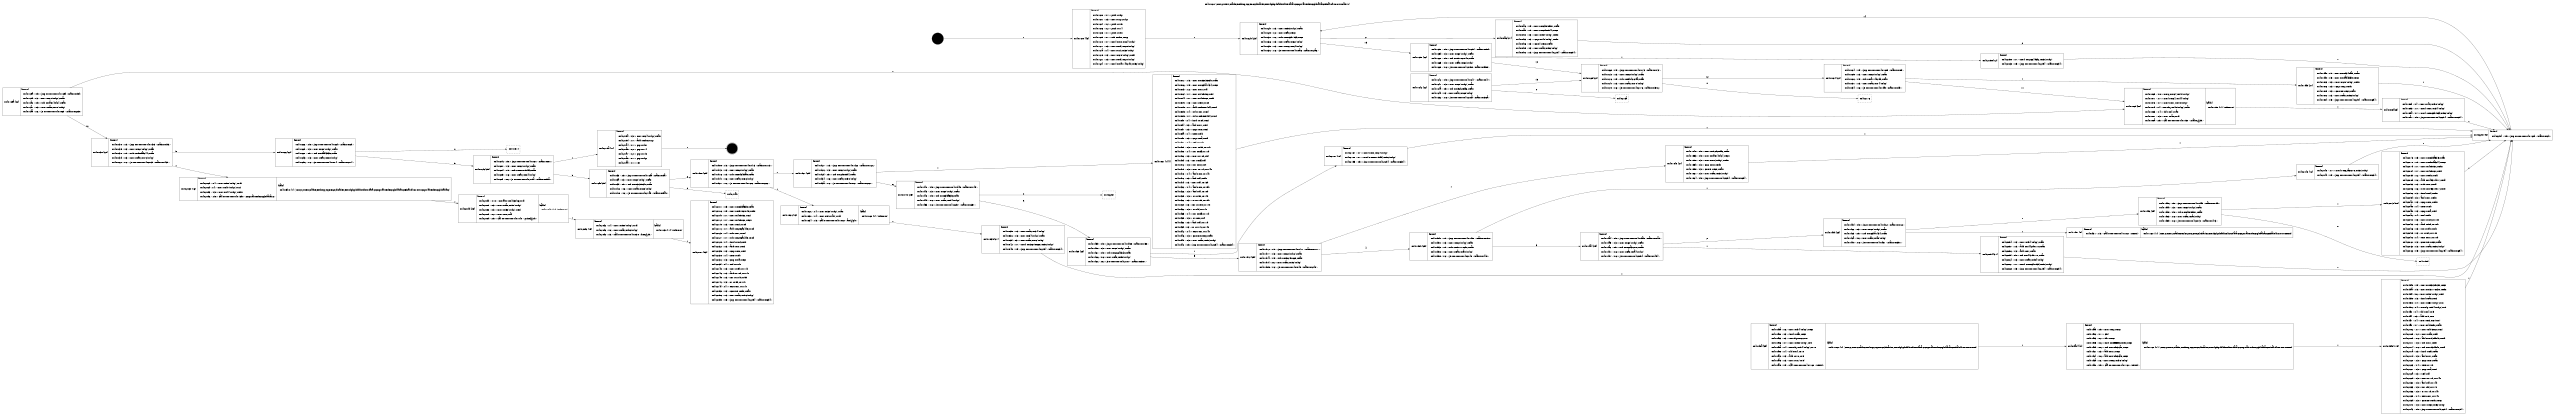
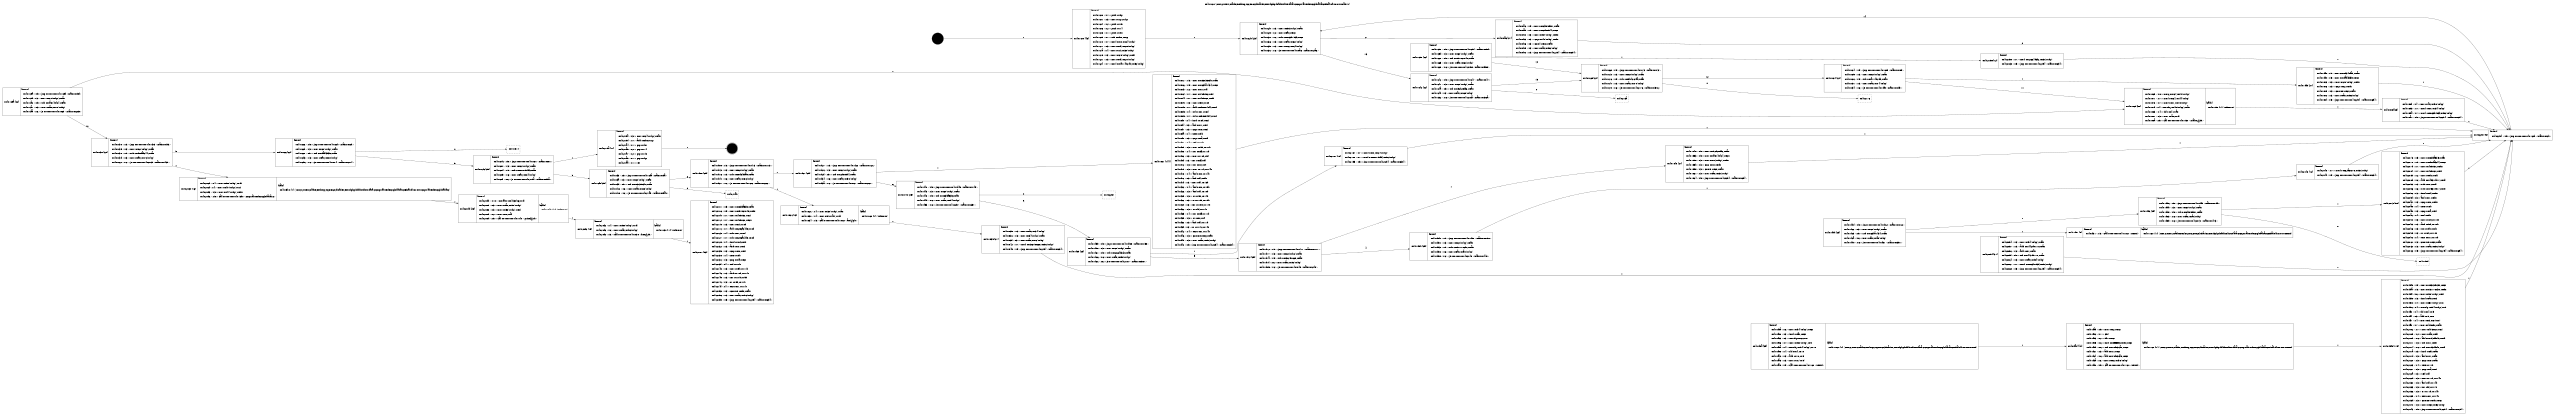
(1365, 48) -> (1364, 67)
(1622, 246) -> none
